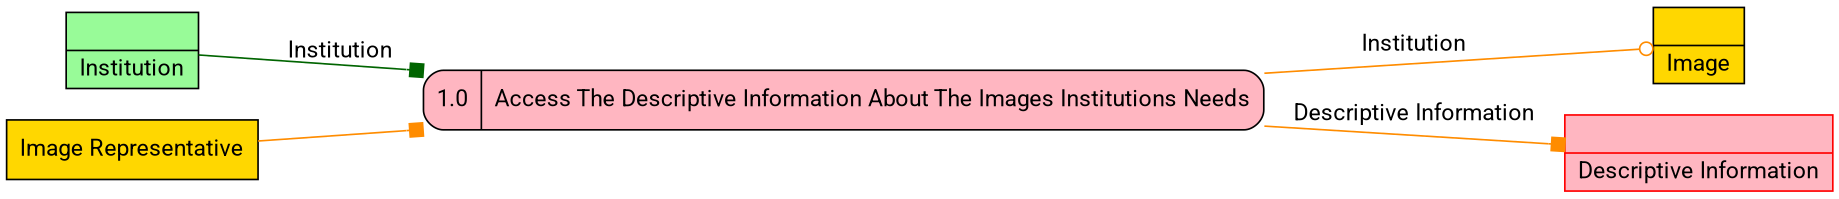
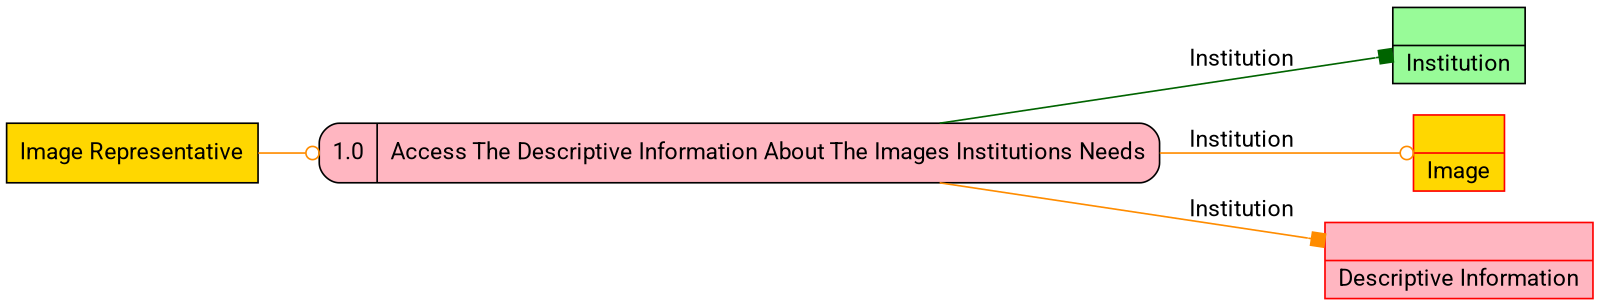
(1699, 45) -> (1459, 153)
(303, 62) -> (1158, 90)
(1414, 114) -> (1242, 210)
(332, 136) -> (282, 153)
